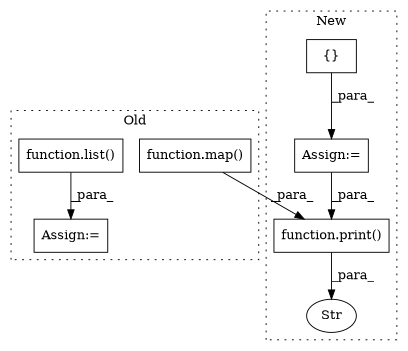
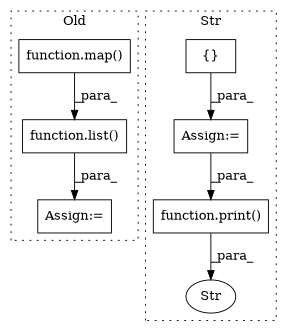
(332, 22) -> (211, 22)
(252, 189) -> (75, 92)
